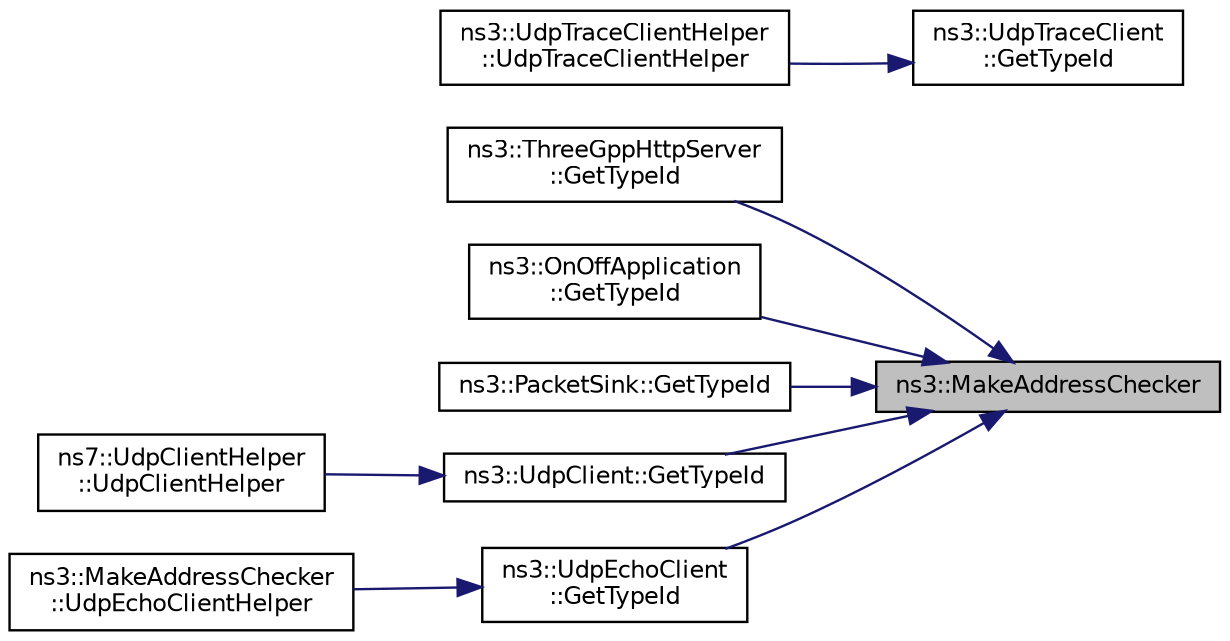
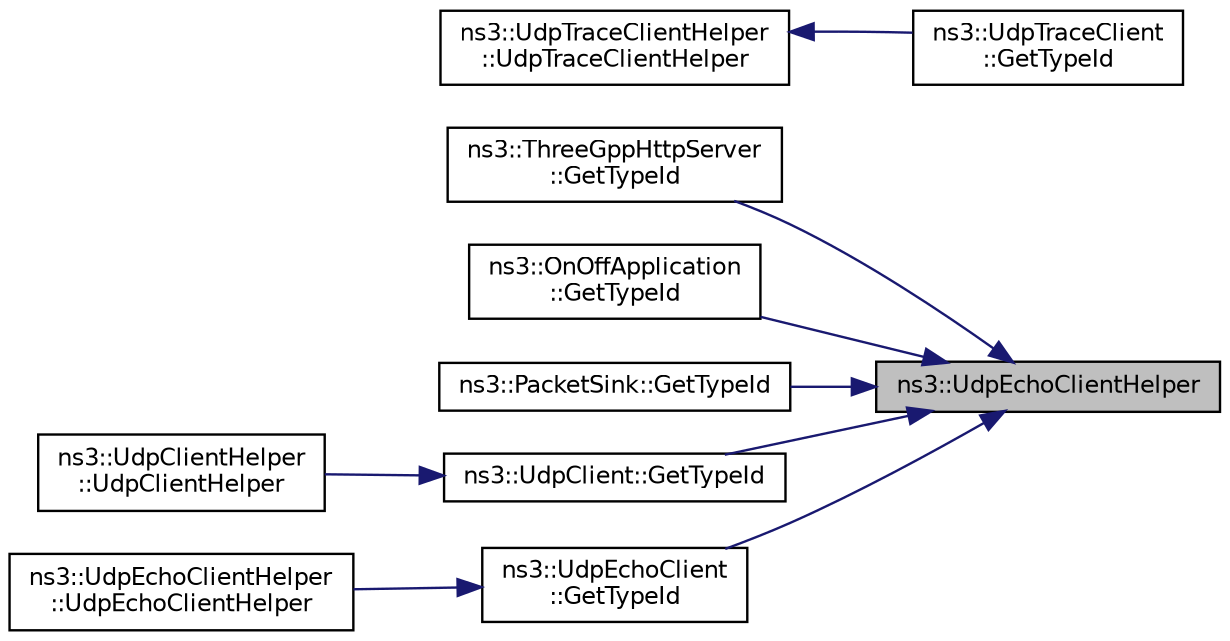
(839, 64) -> (863, 32)
(1048, 387) -> (1048, 387)
(181, 473) -> (181, 473)
(181, 592) -> (181, 592)
